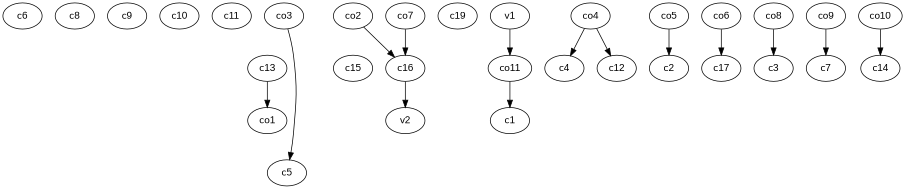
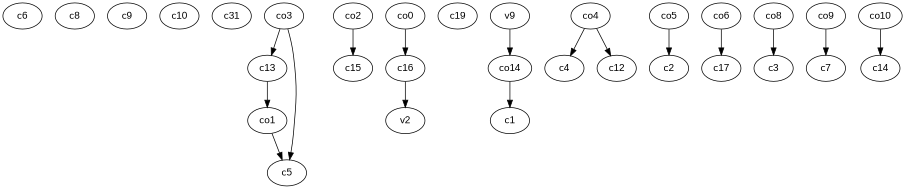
(232, 16) -> (232, 16)
(405, 16) -> (405, 16)
(510, 16) -> (510, 16)
none -> (277, 39)
(376, 40) -> (353, 39)
(510, 68) -> (510, 68)
none -> (276, 143)
